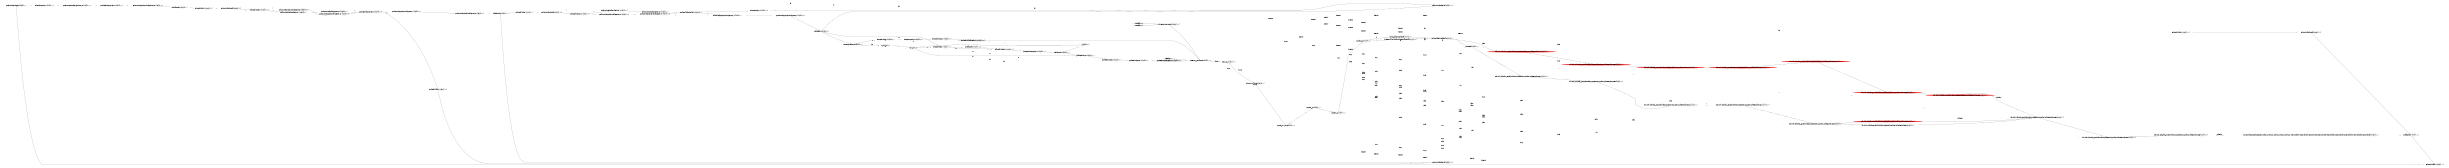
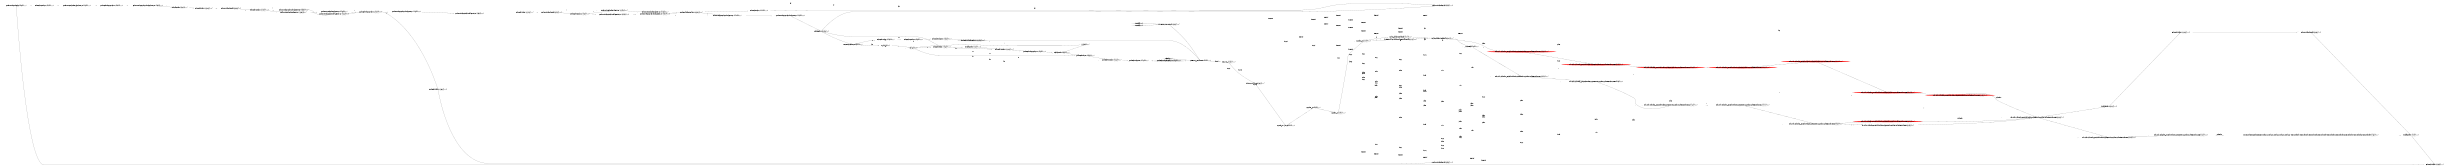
(501, 14) -> none
none -> (2109, 106)
